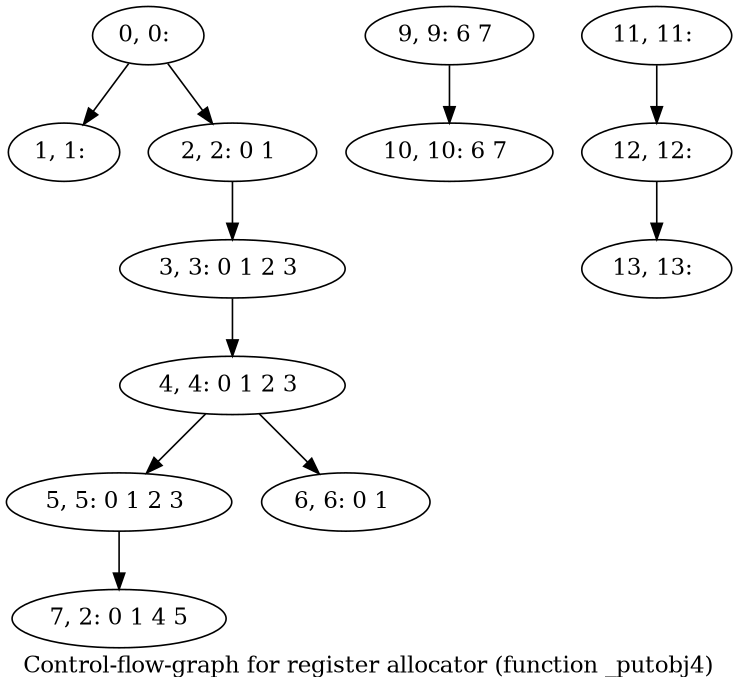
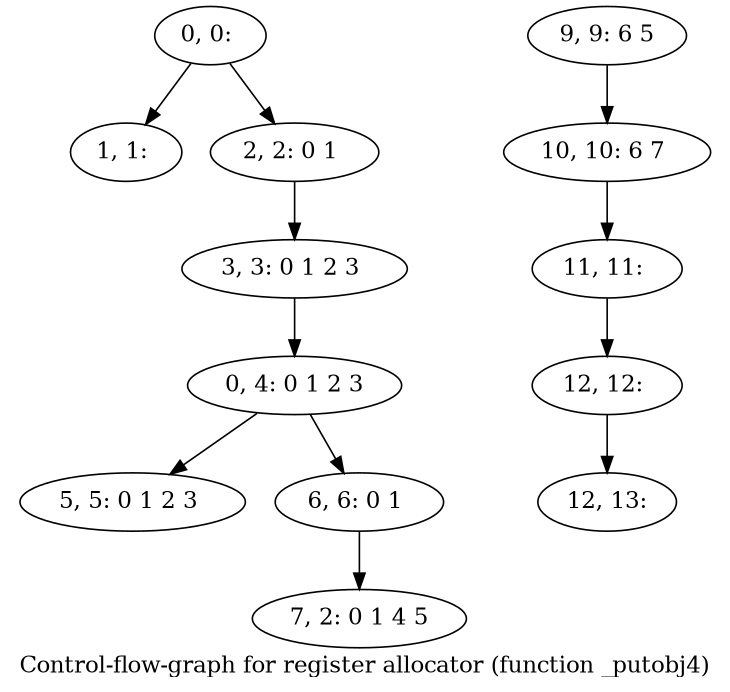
(449, 36) -> (607, 36)
none -> (607, 203)
(657, 269) -> (607, 502)
(232, 385) -> (295, 385)
(119, 552) -> (359, 552)
